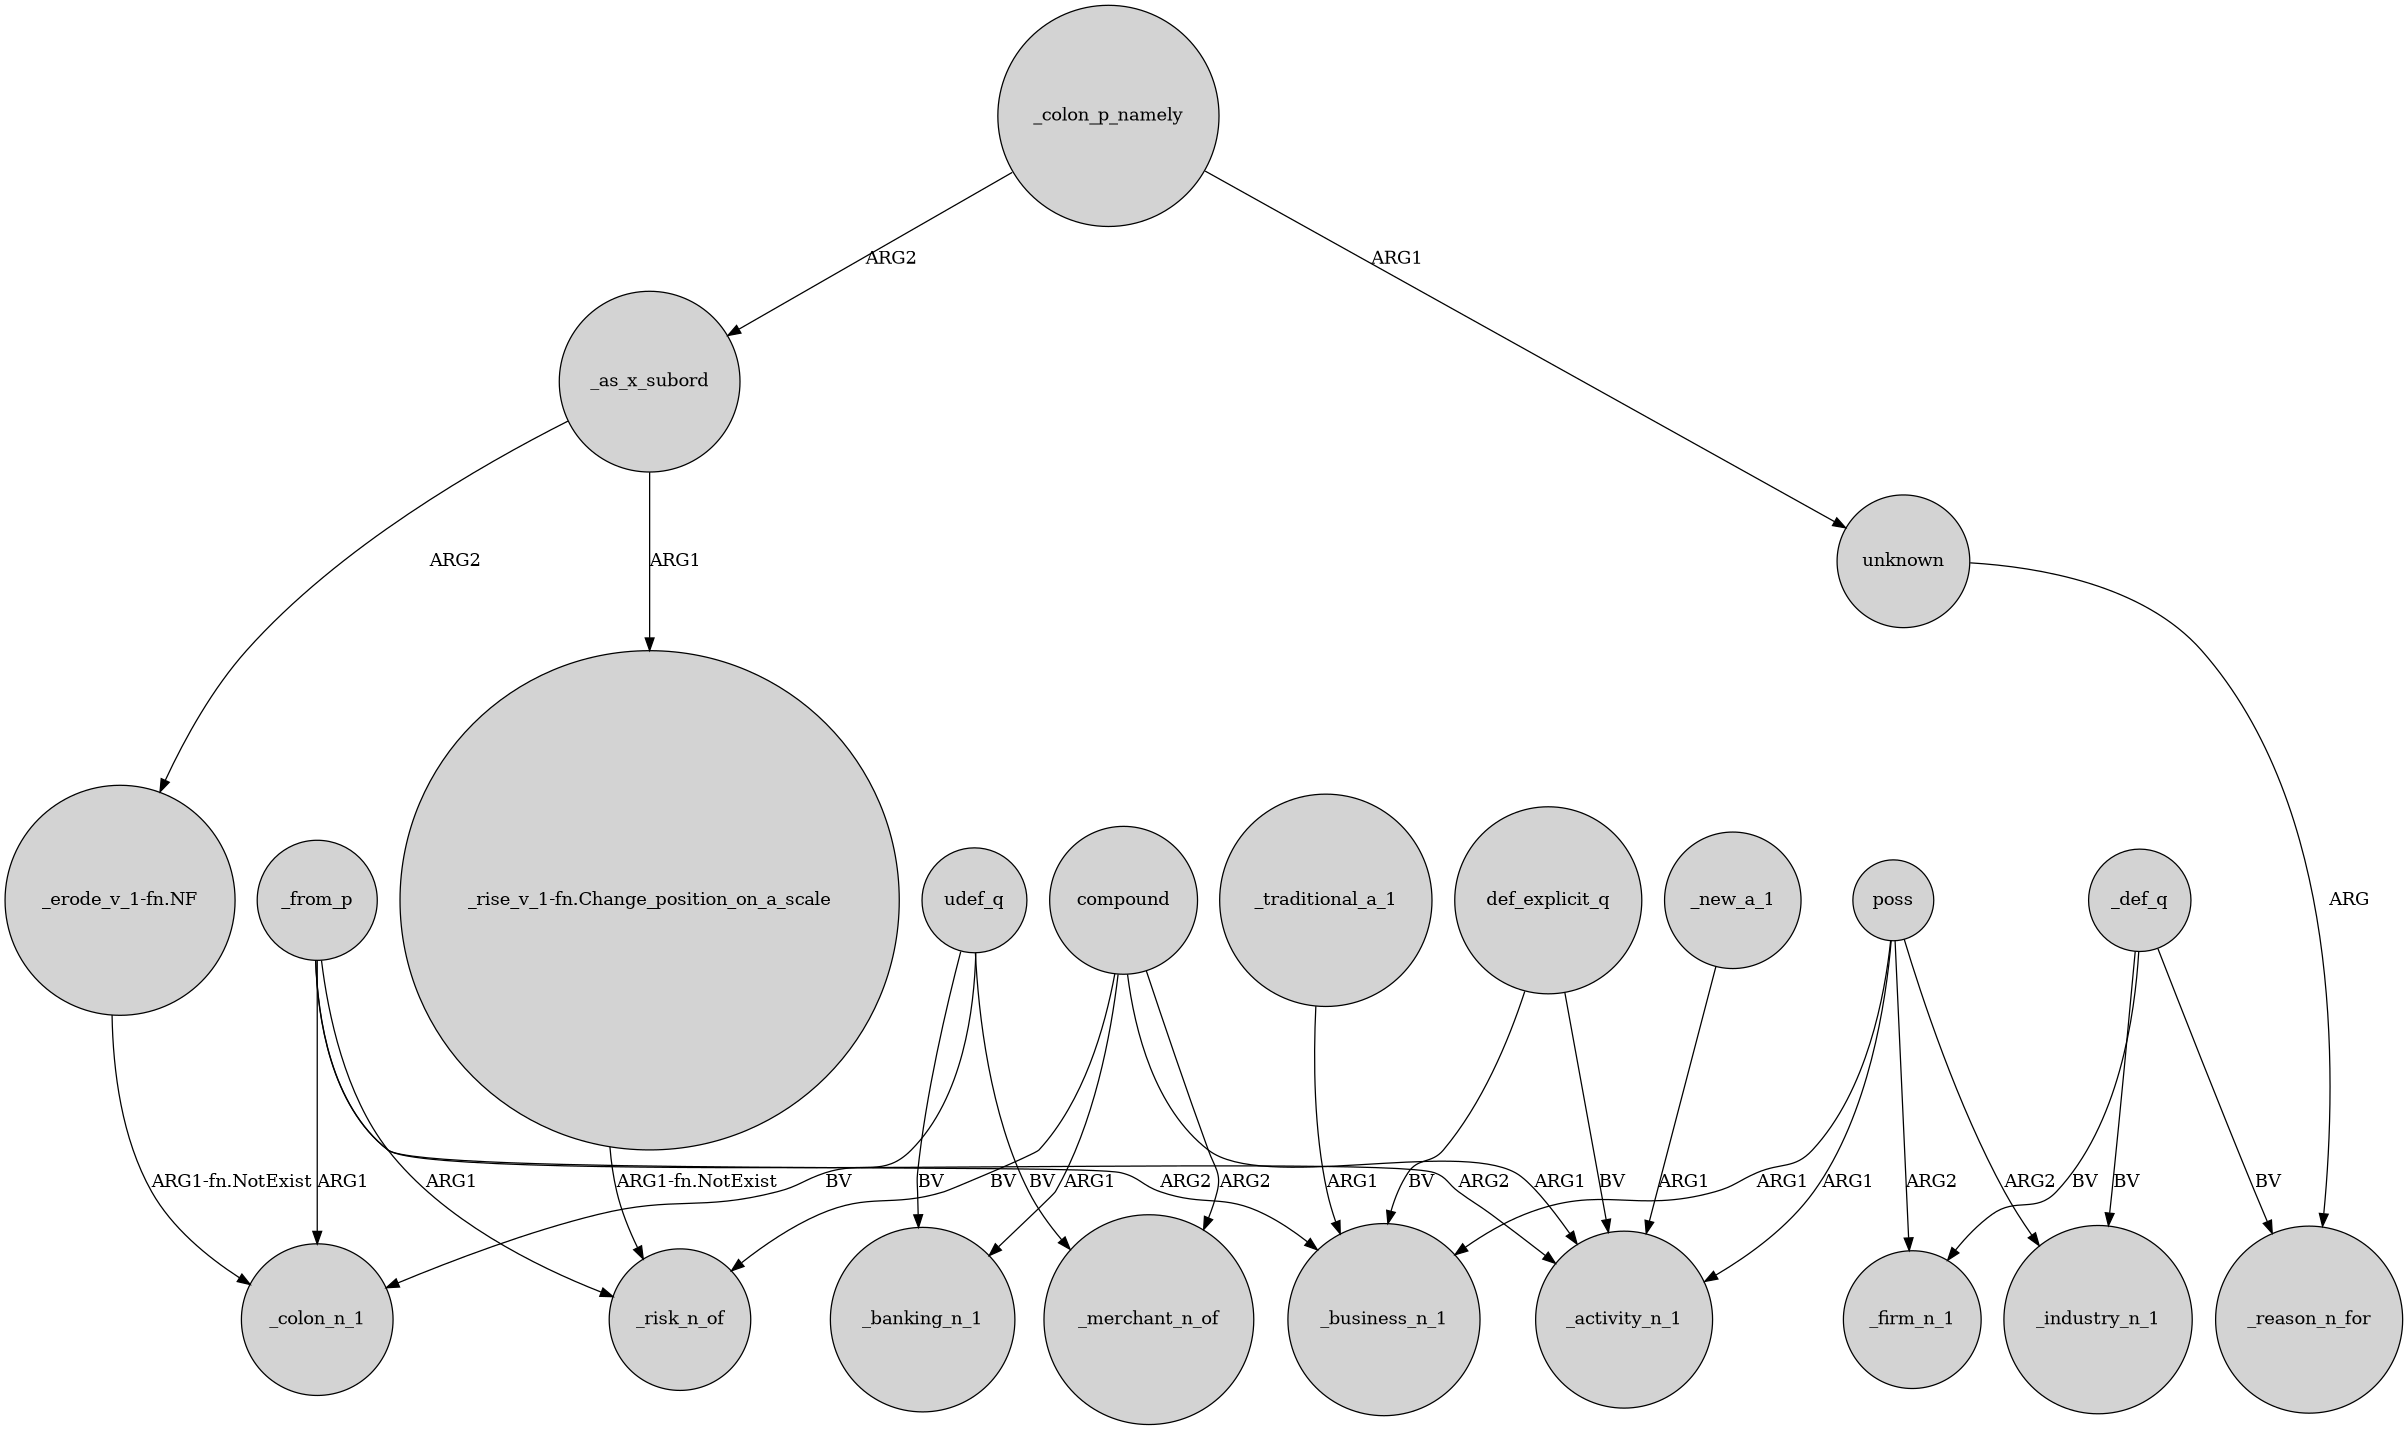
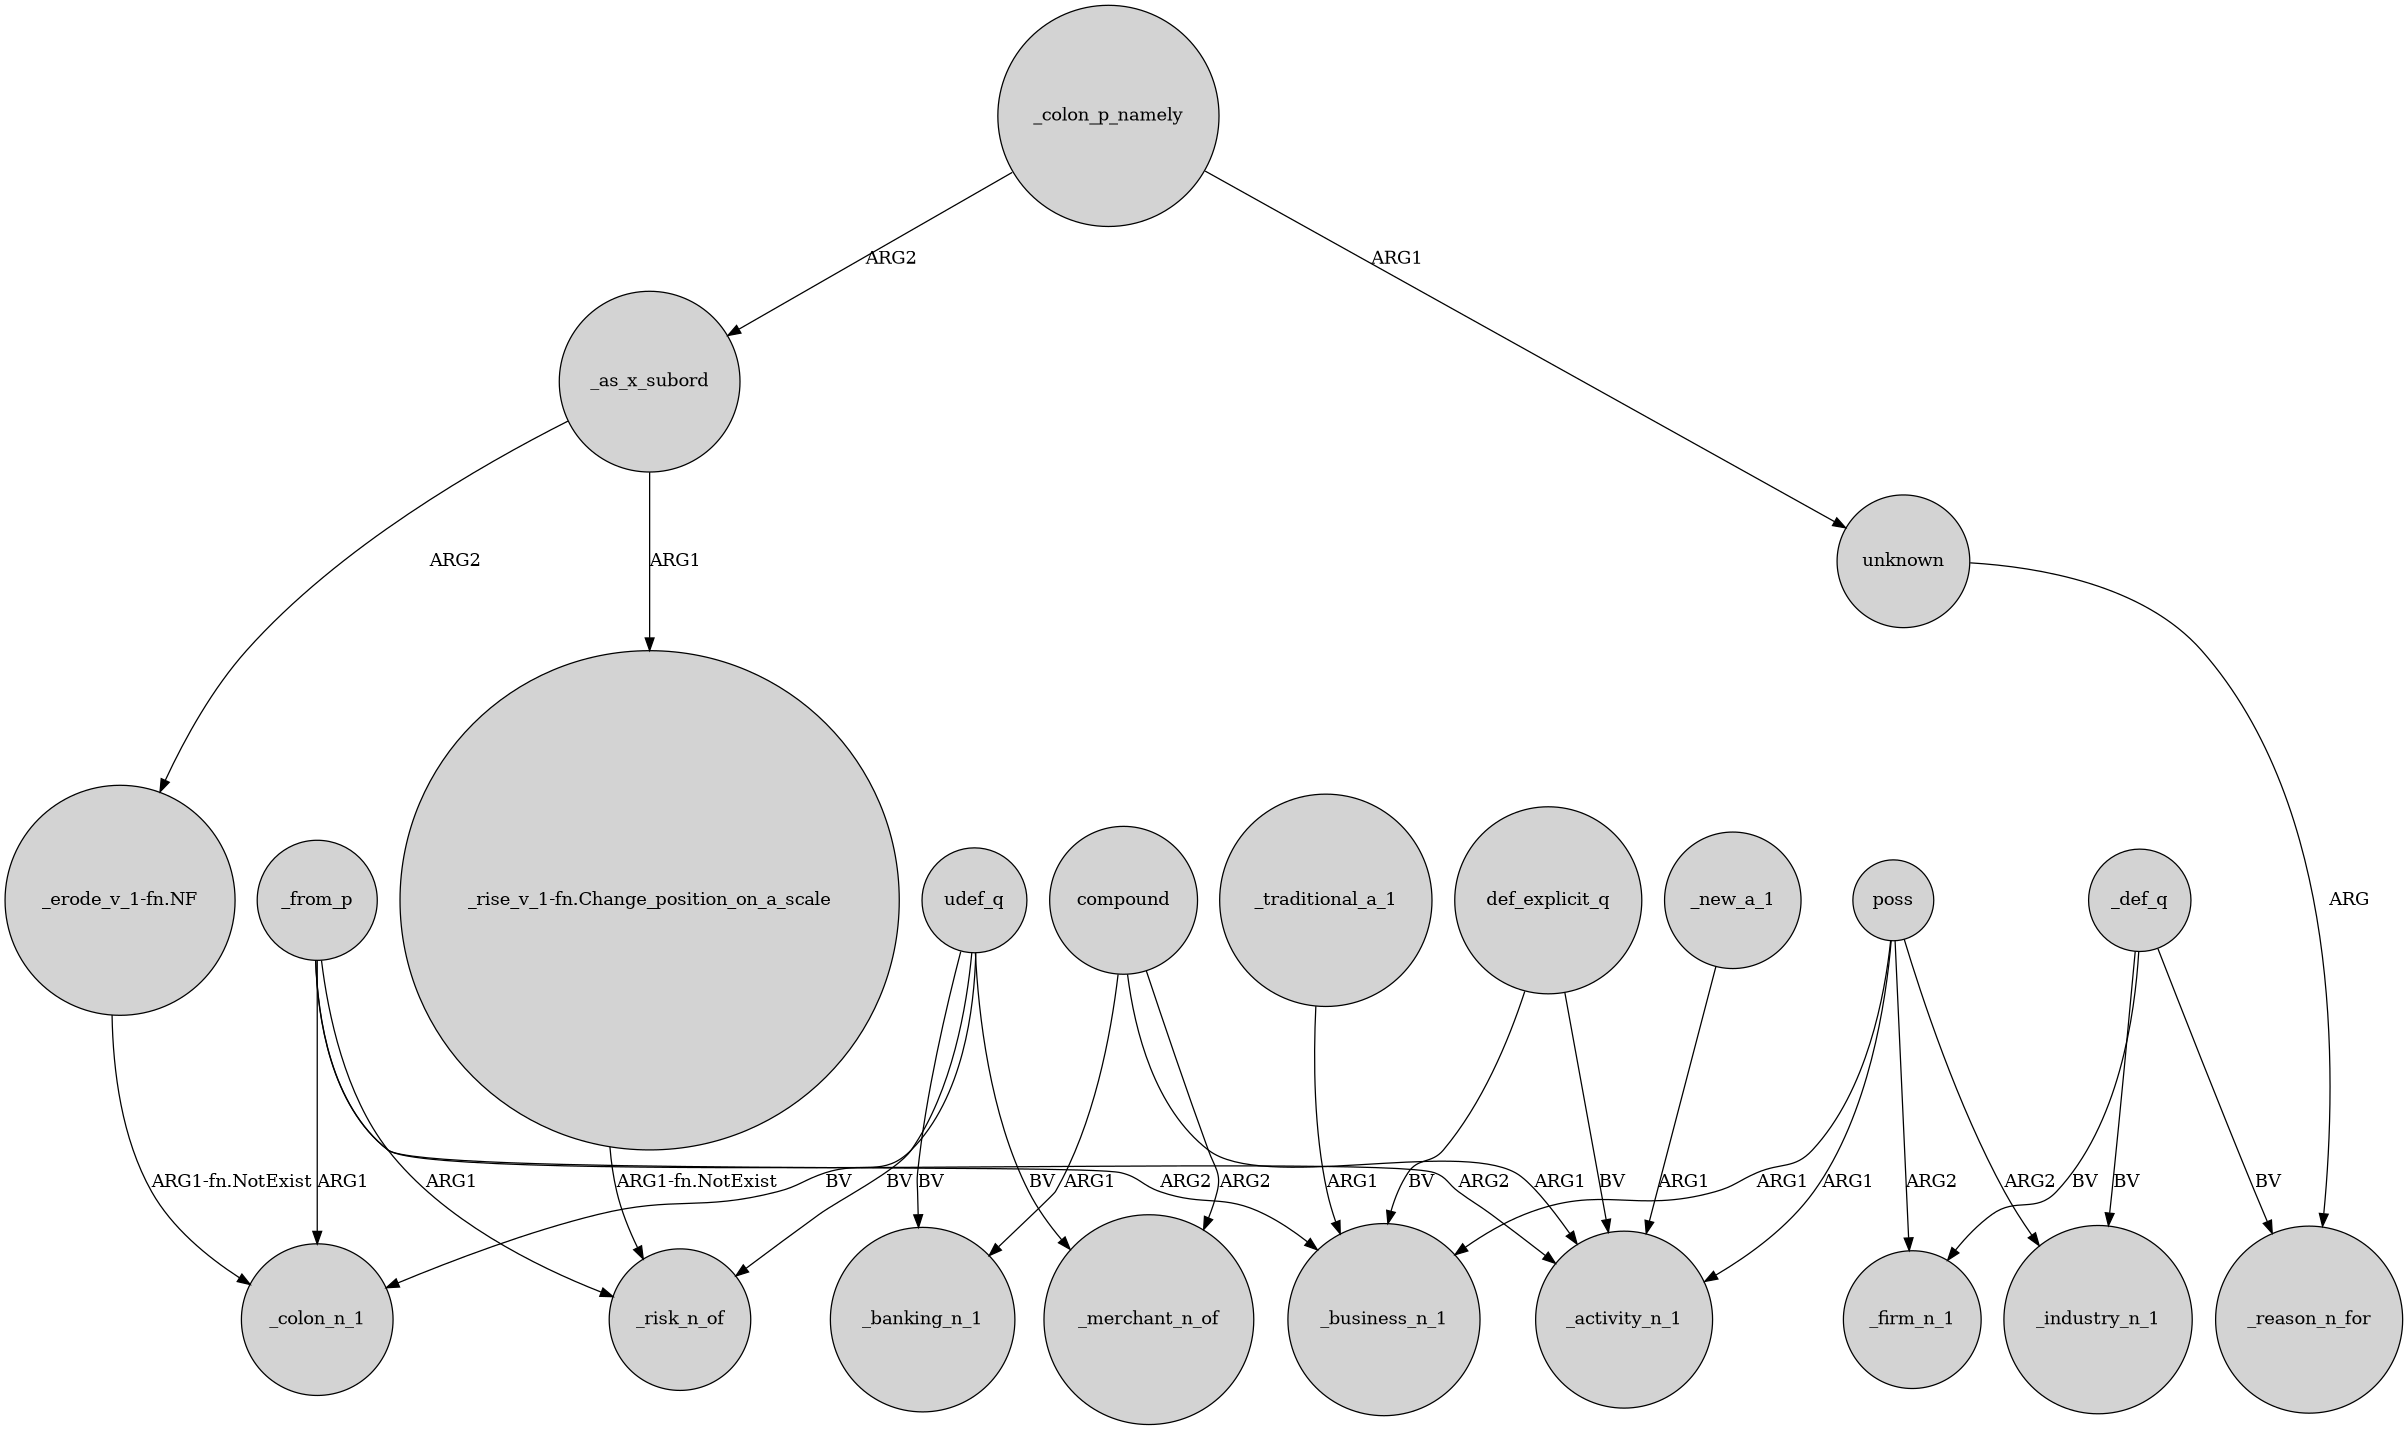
(981, 1177) -> (873, 1181)
